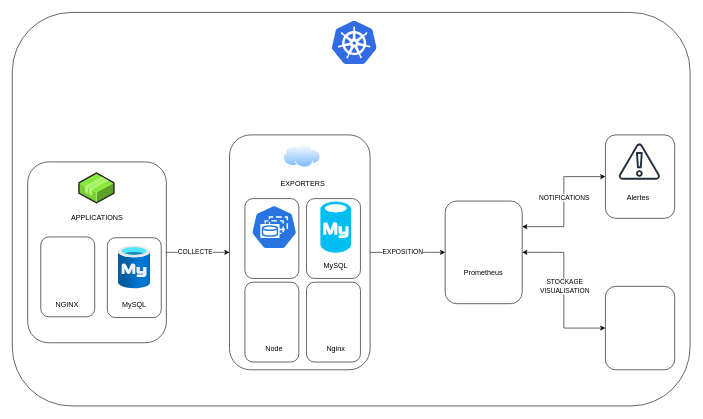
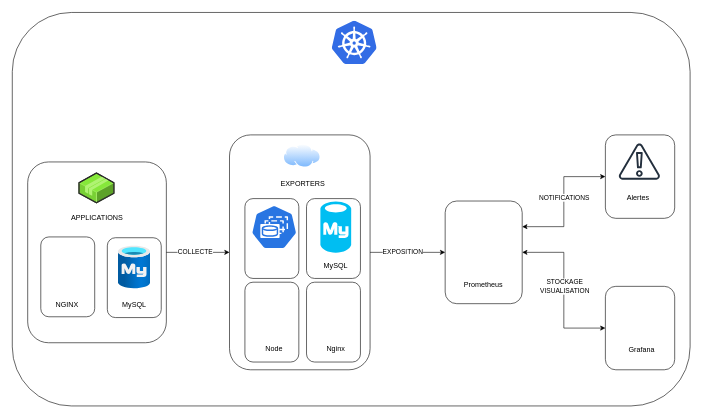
(484, 273) -> (484, 285)
none -> (642, 349)
